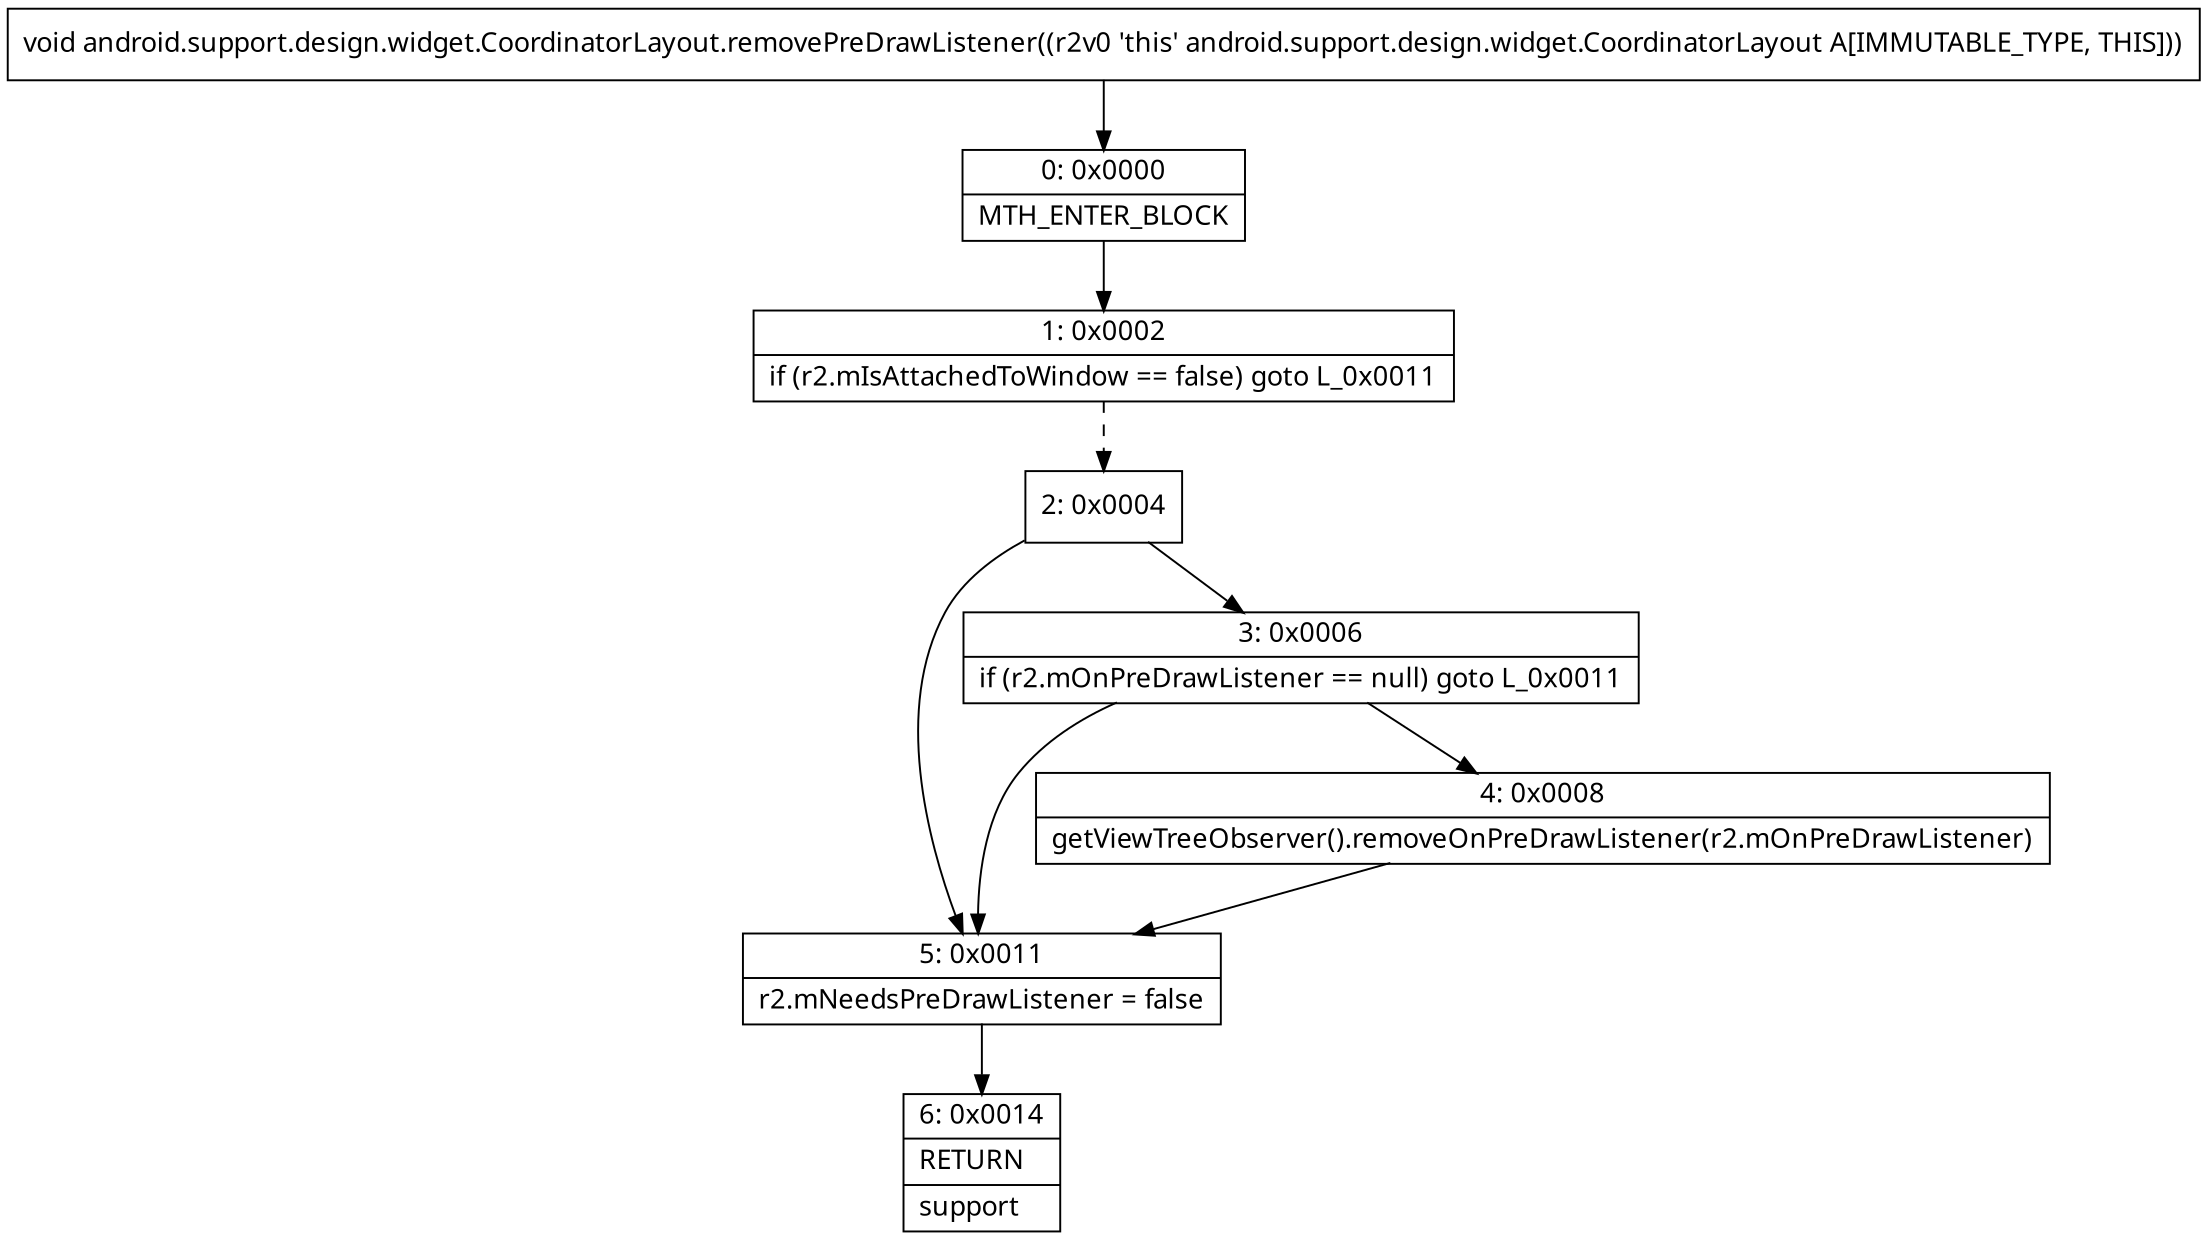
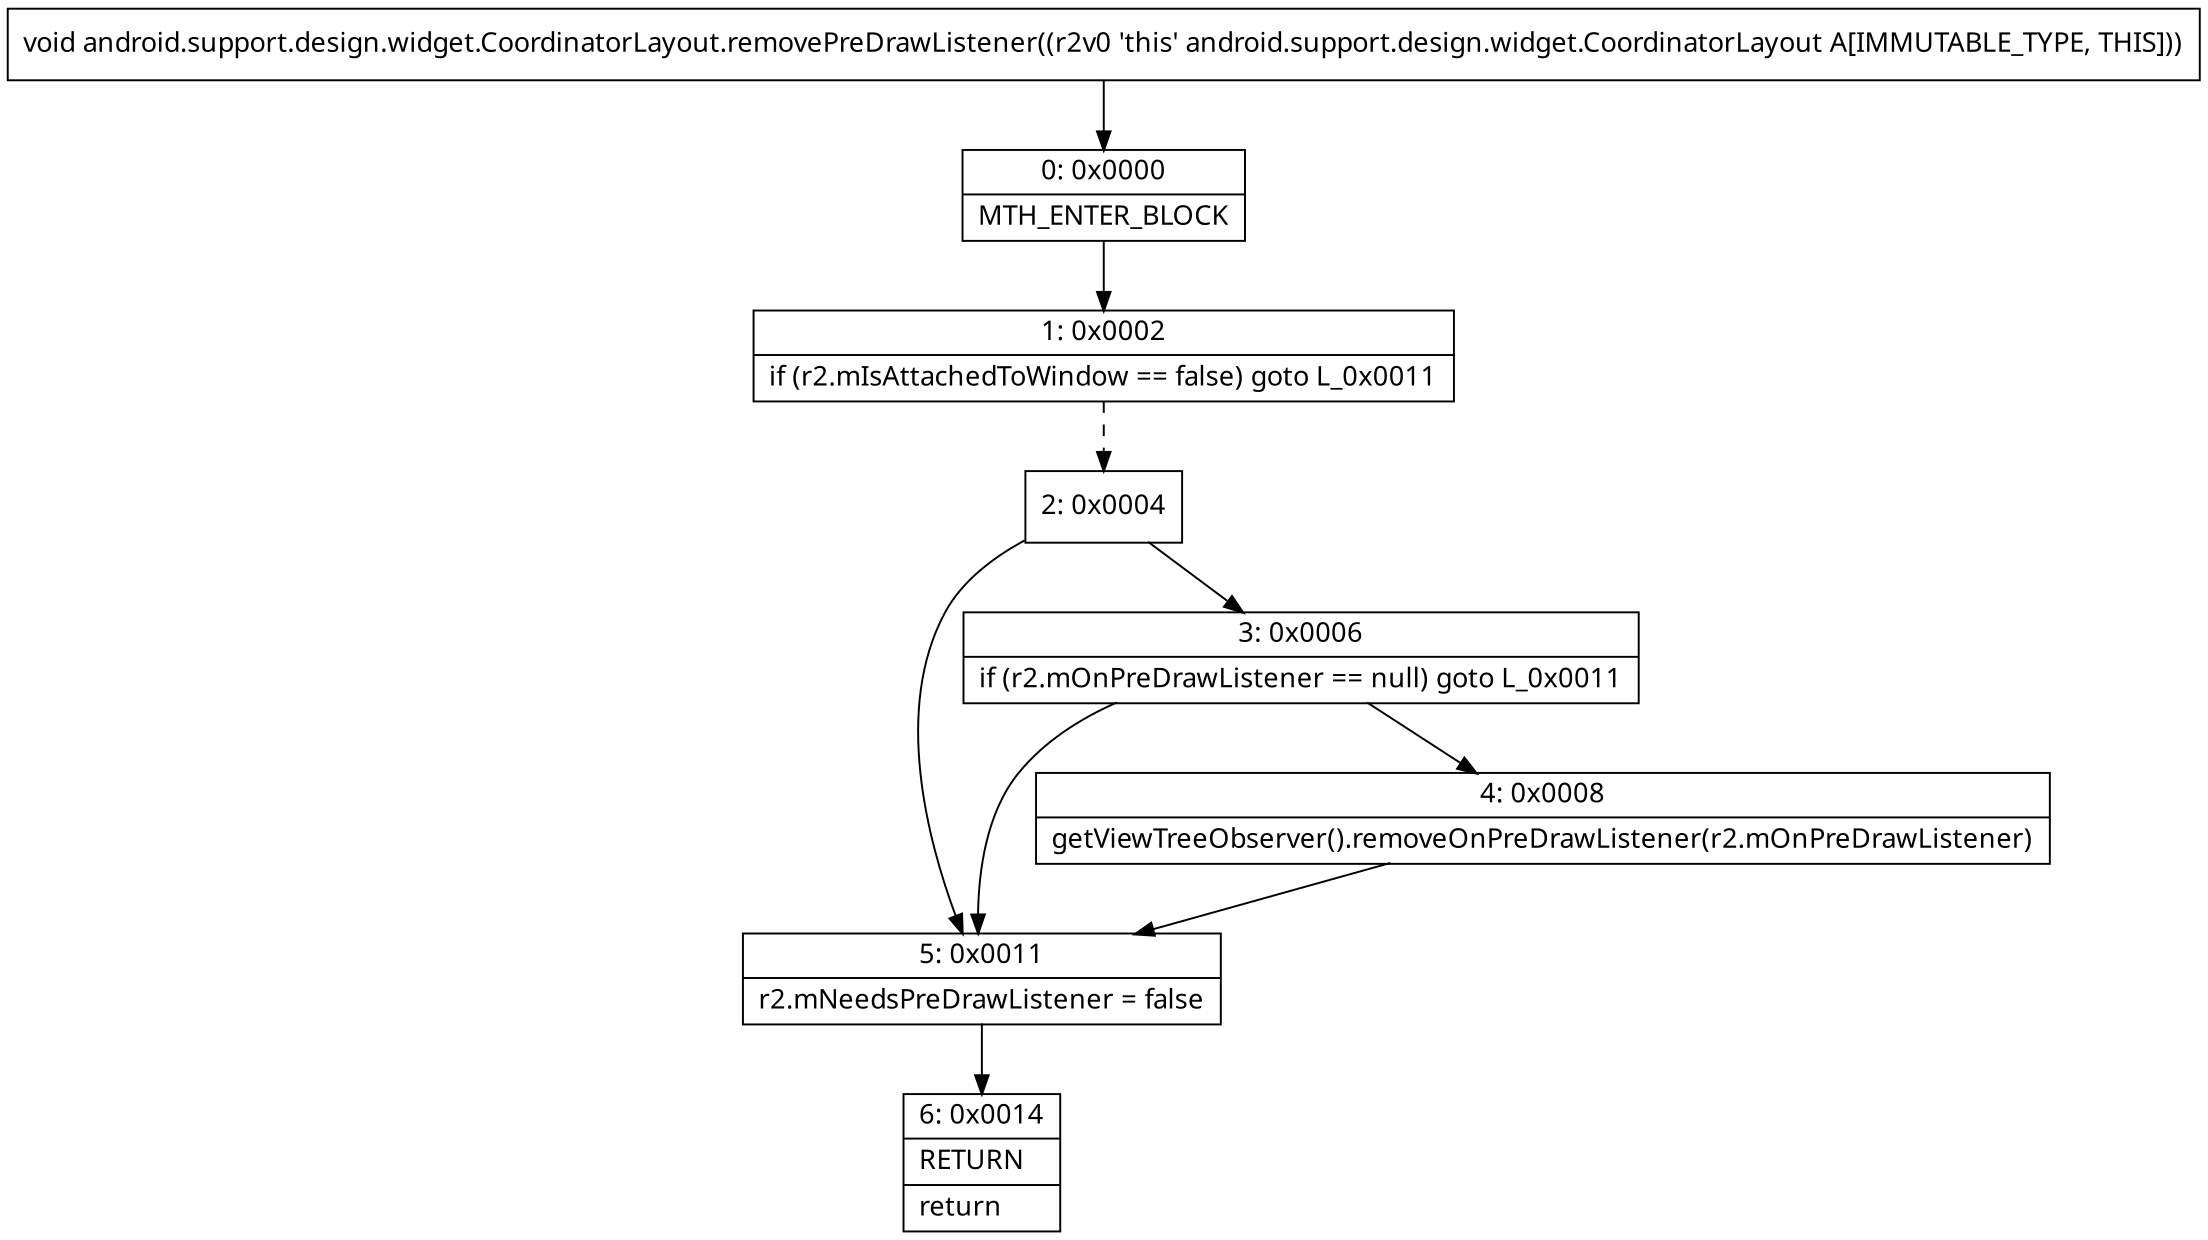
(969, 1207) -> (961, 1207)
